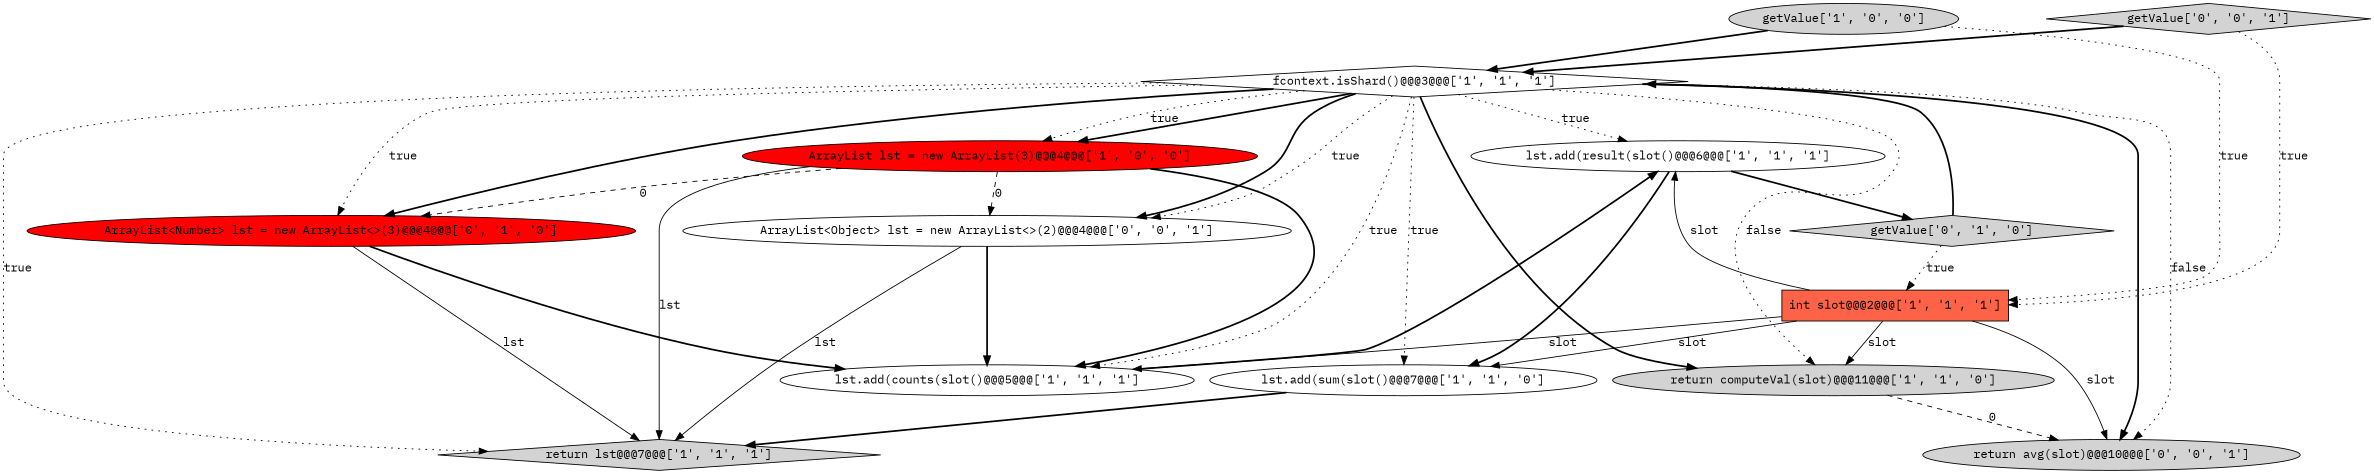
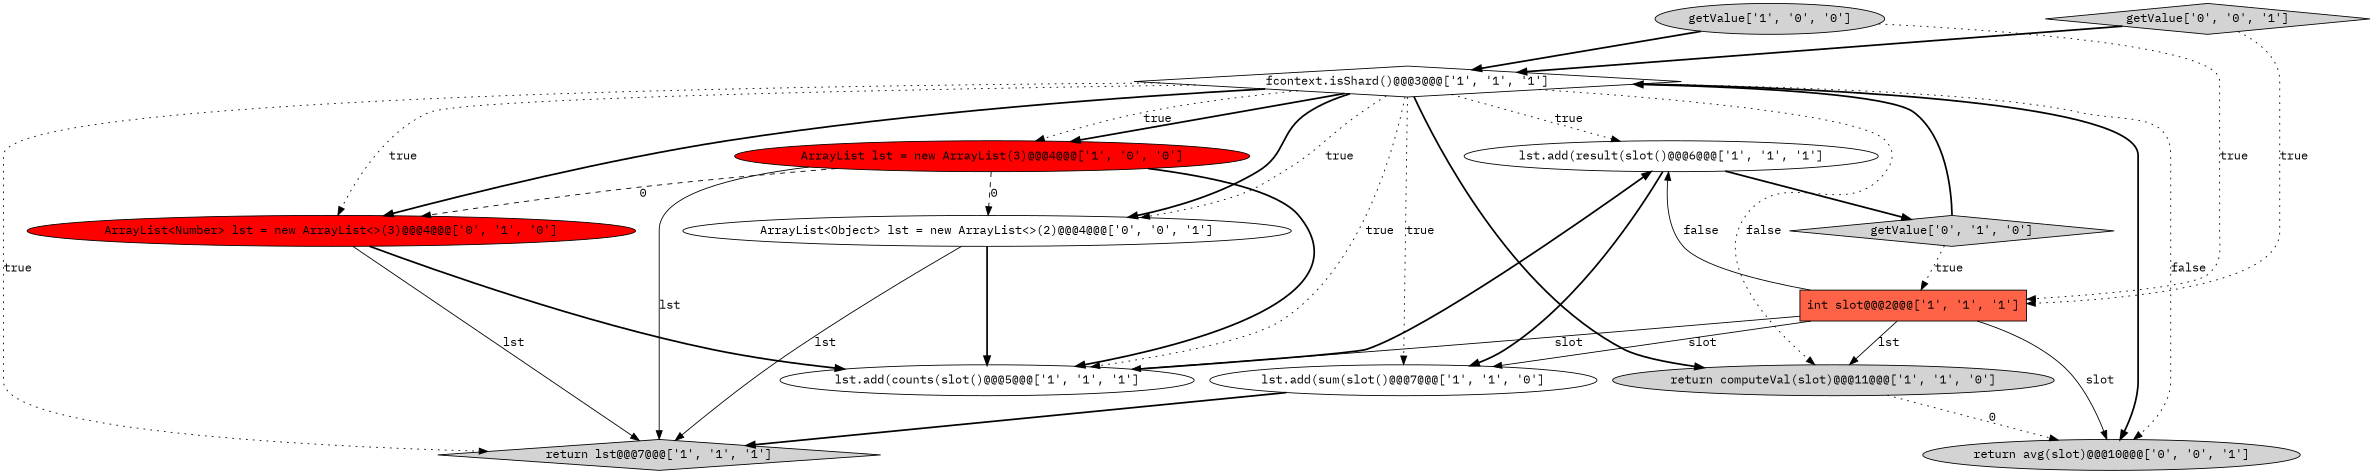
(1705, 231) -> (1701, 231)
(1882, 343) -> (1889, 343)
(1969, 417) -> (1969, 417)
